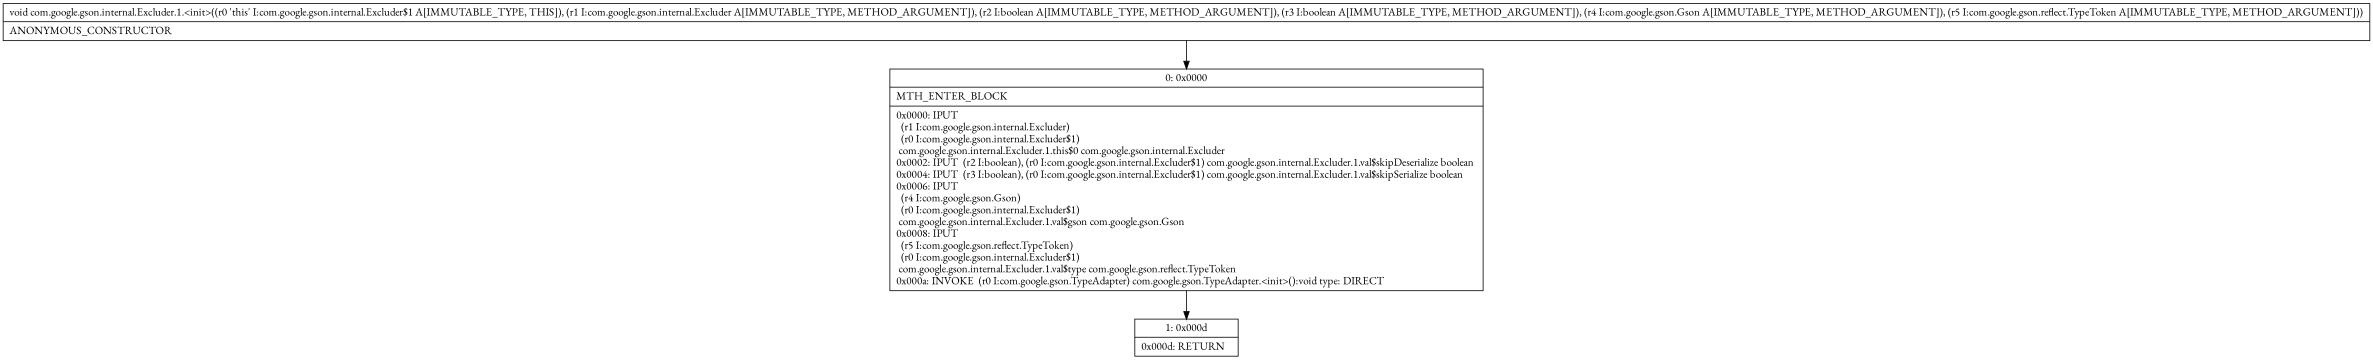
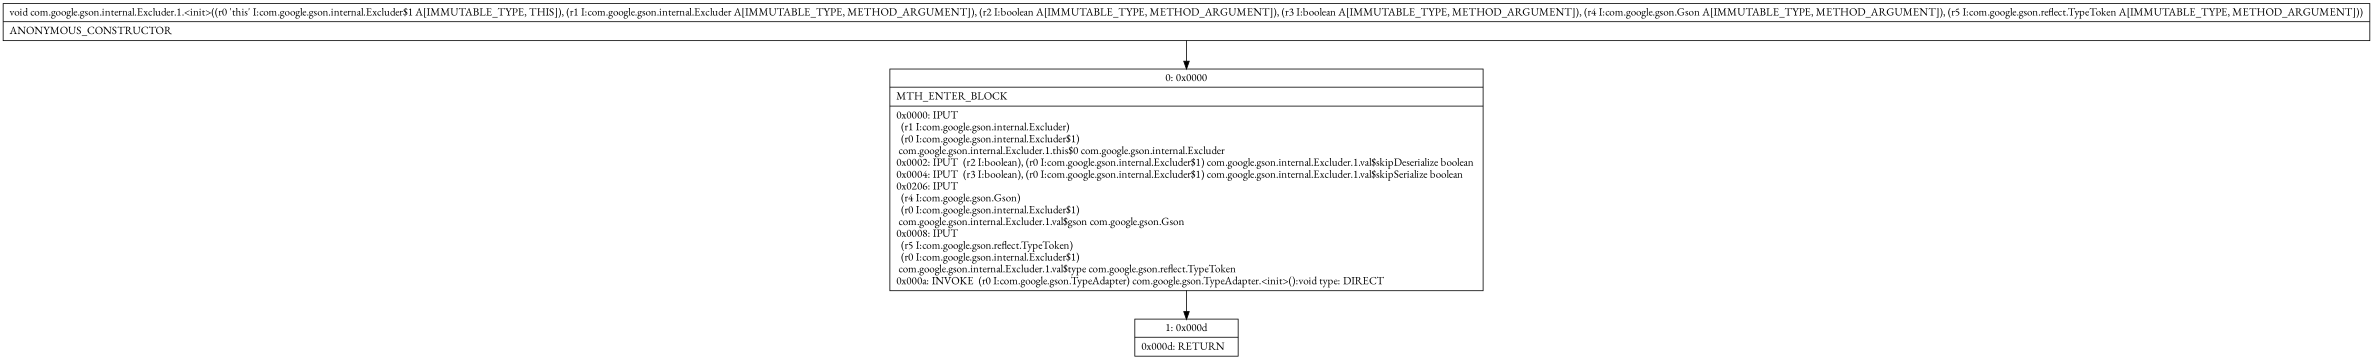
(930, 186) -> (930, 186)
